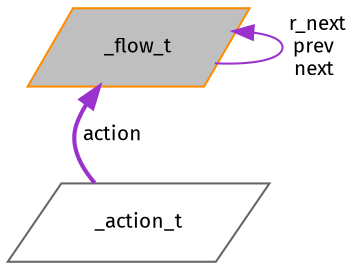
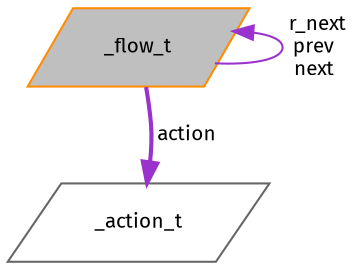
(75, 145) -> (151, 125)
